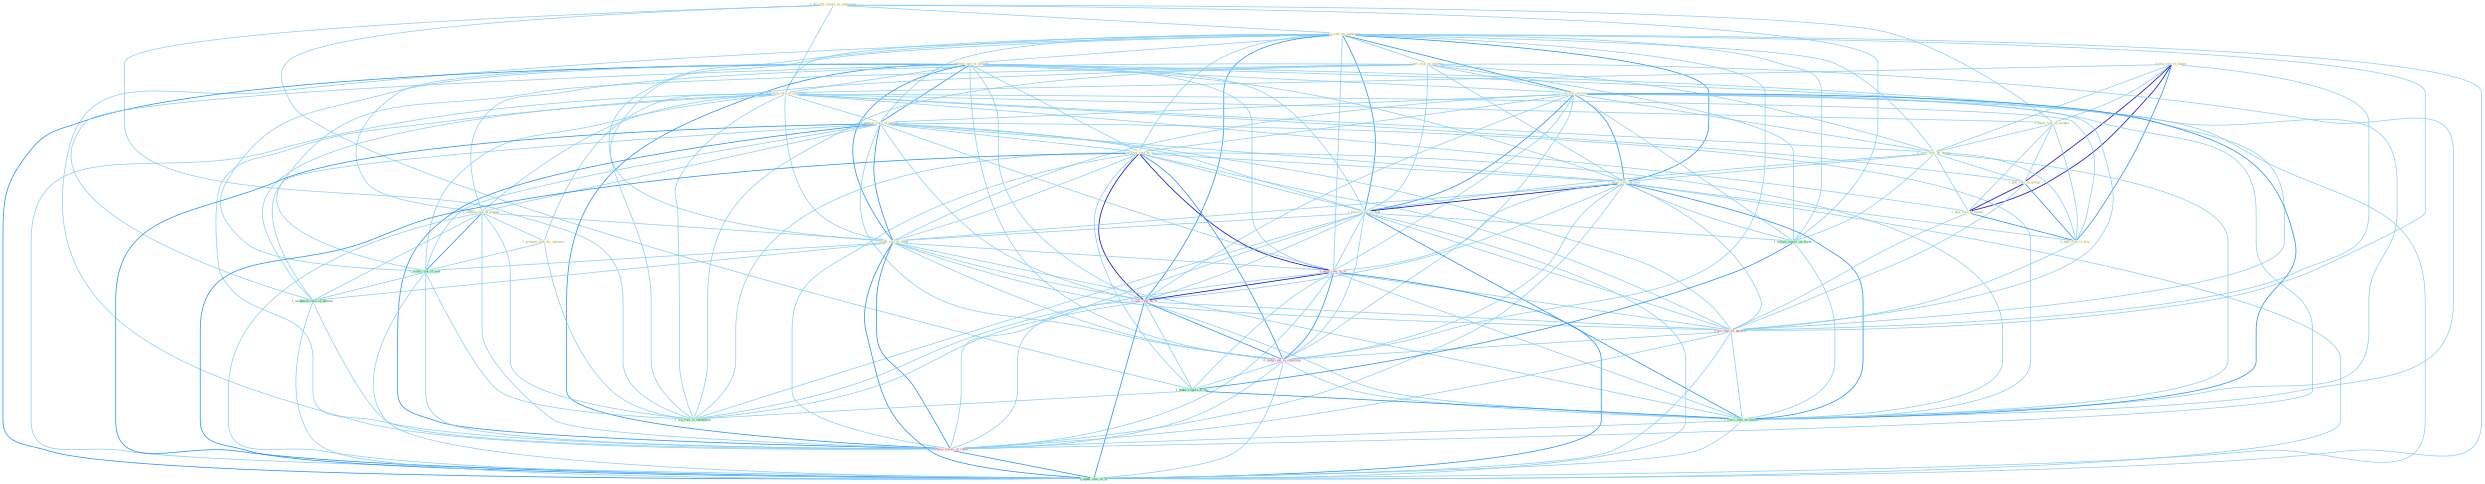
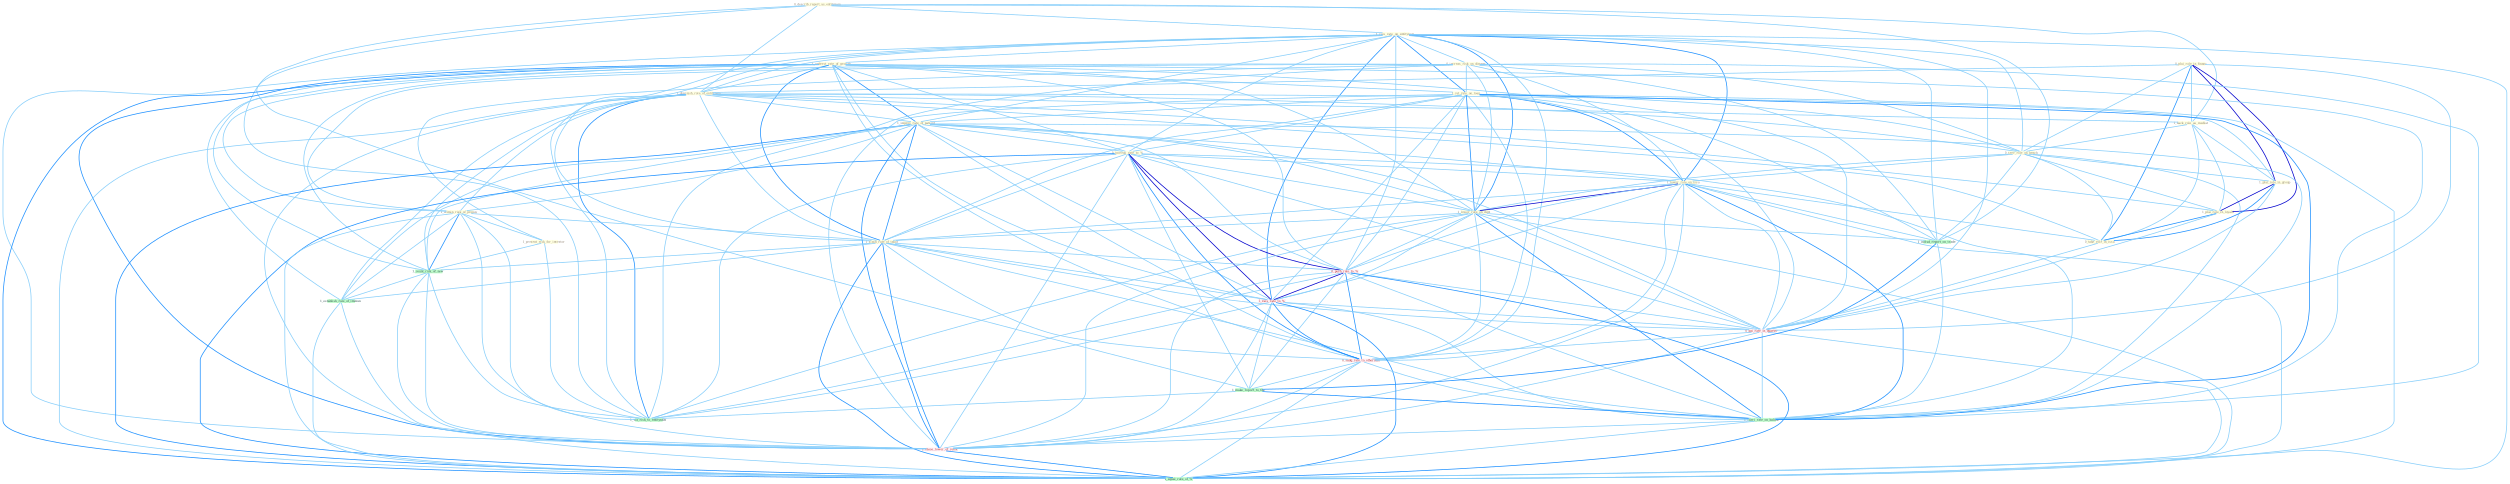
(1427, 64) -> (1466, 64)
(1292, 91) -> none
(678, 231) -> (609, 229)
